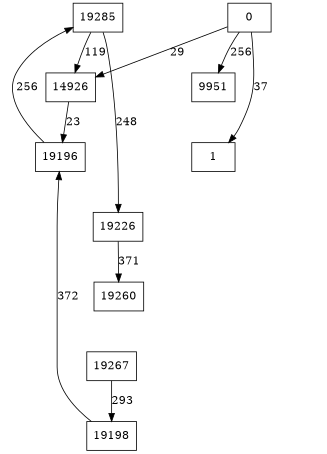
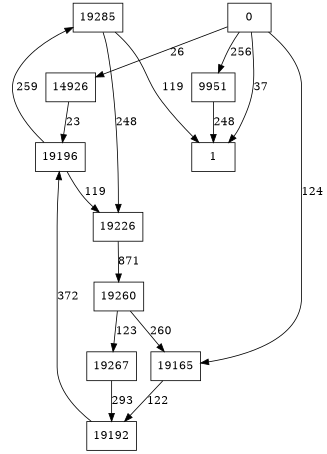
(84, 48) -> (152, 86)
(178, 52) -> (178, 52)
(27, 87) -> (27, 87)
none -> (213, 118)
none -> (78, 190)
(129, 262) -> (129, 262)
none -> (116, 327)
none -> (176, 366)
(112, 436) -> (112, 436)
